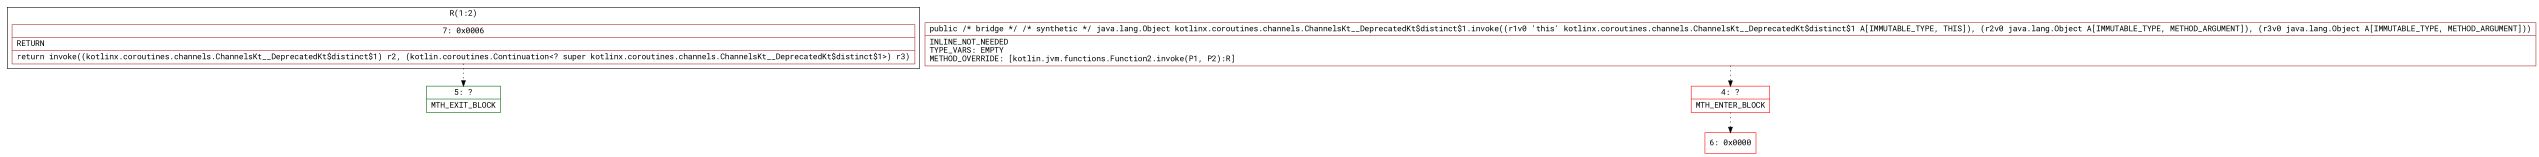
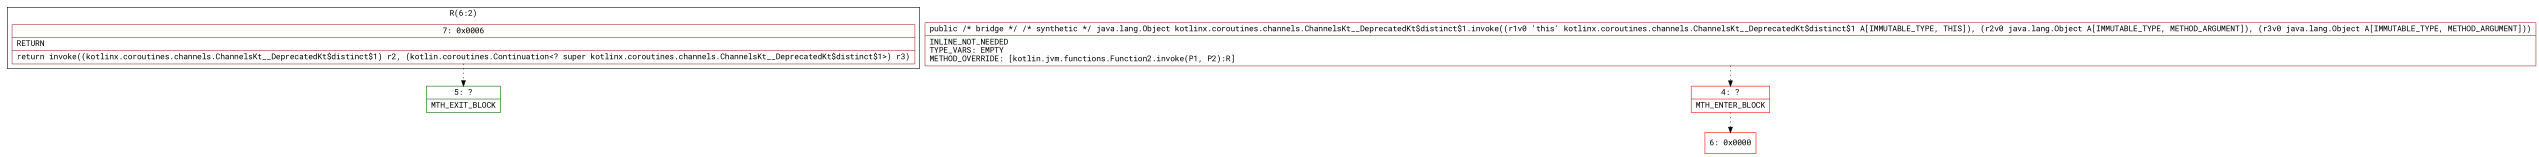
(463, 14) -> (463, 14)
